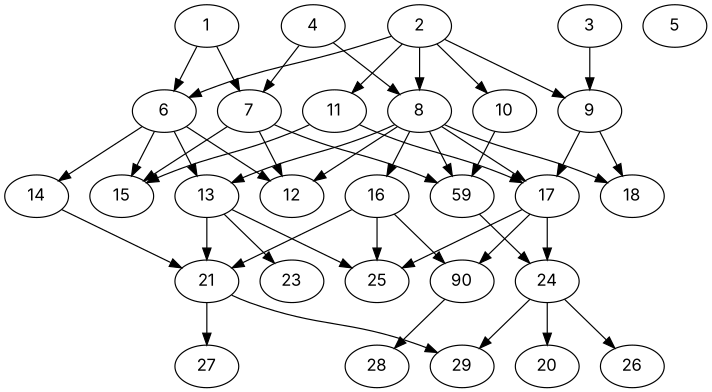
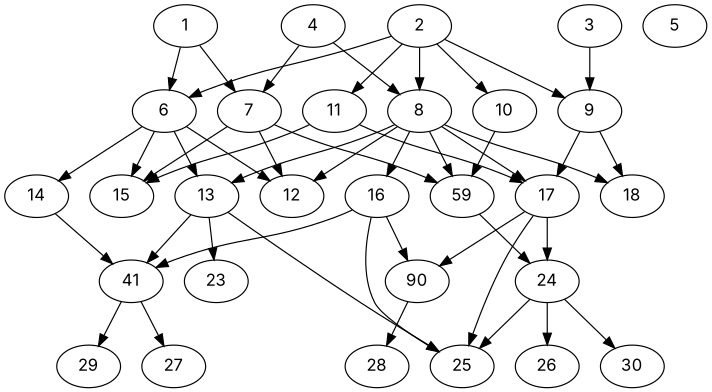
(207, 281) -> (131, 281)
(509, 320) -> (509, 320)
(547, 366) -> (632, 366)
